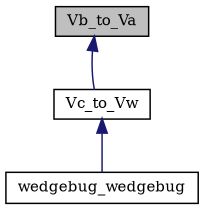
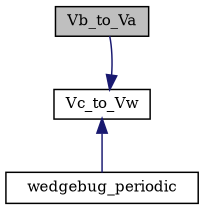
(92, 70) -> (112, 56)
(102, 188) -> (102, 188)
